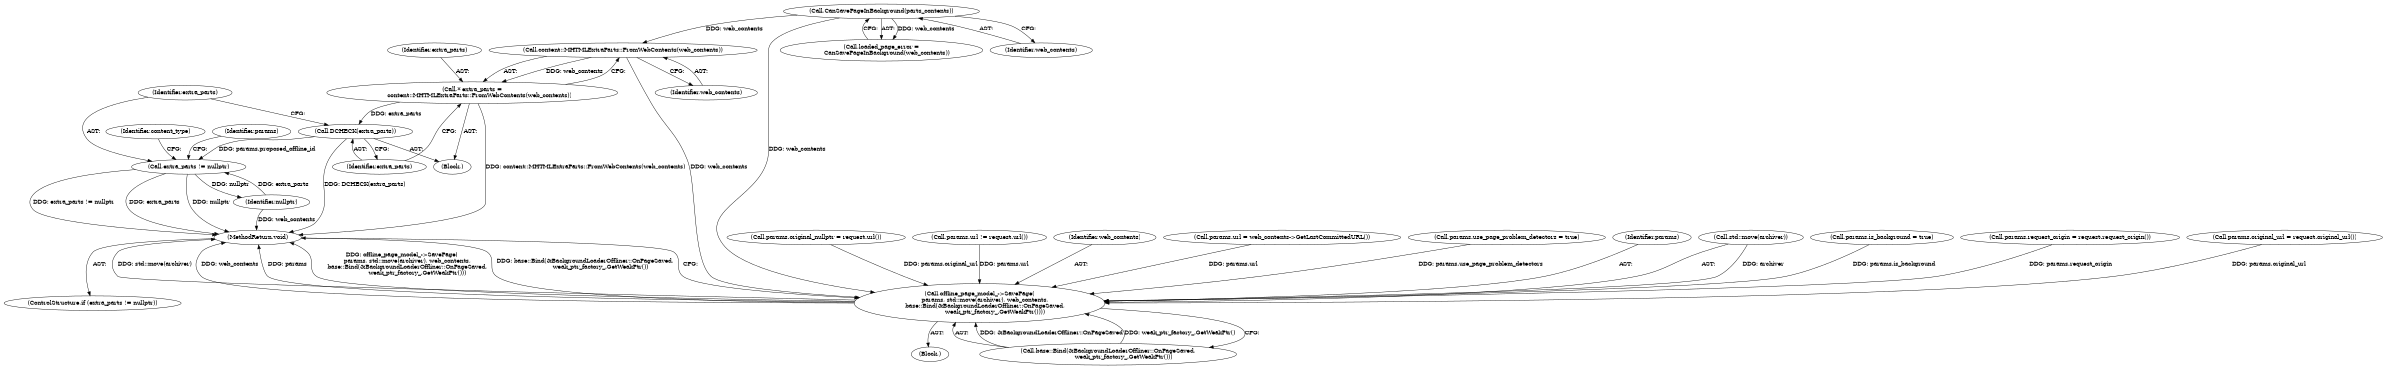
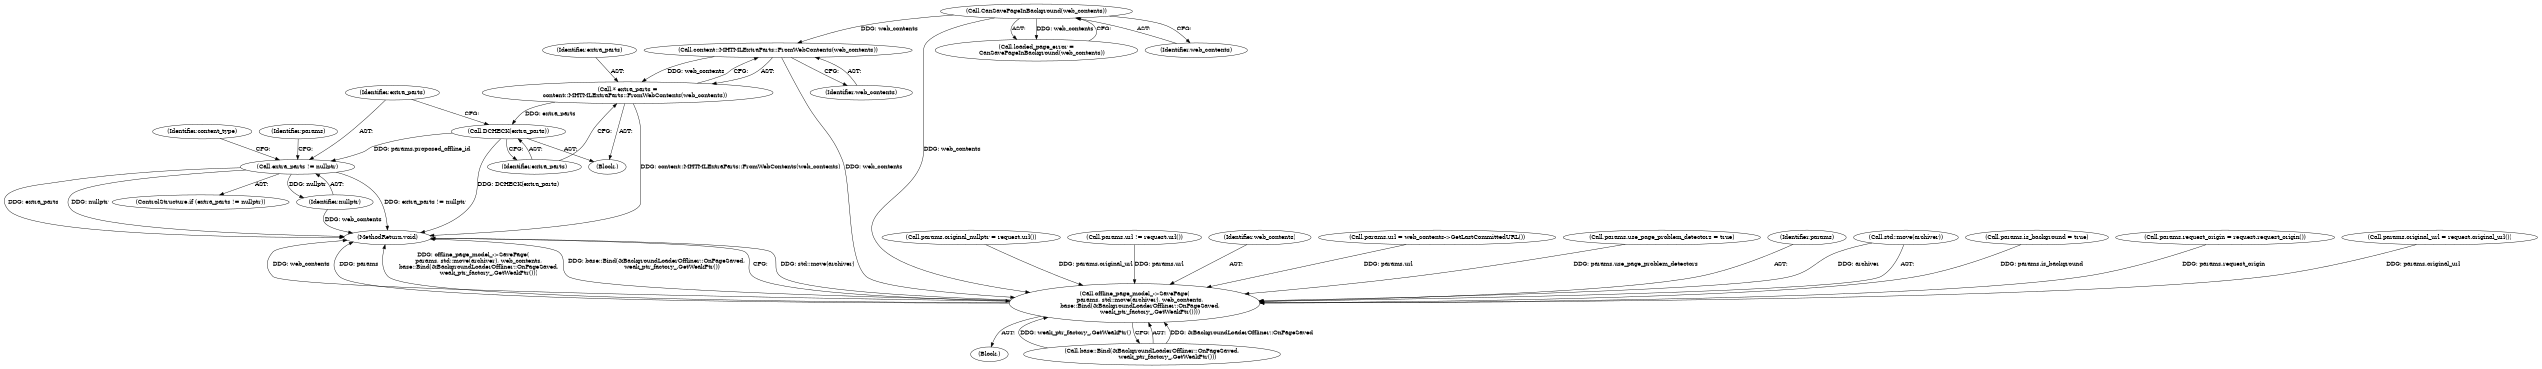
(881, 11) -> (1036, 11)
(283, 185) -> (338, 185)
(132, 243) -> (251, 184)
